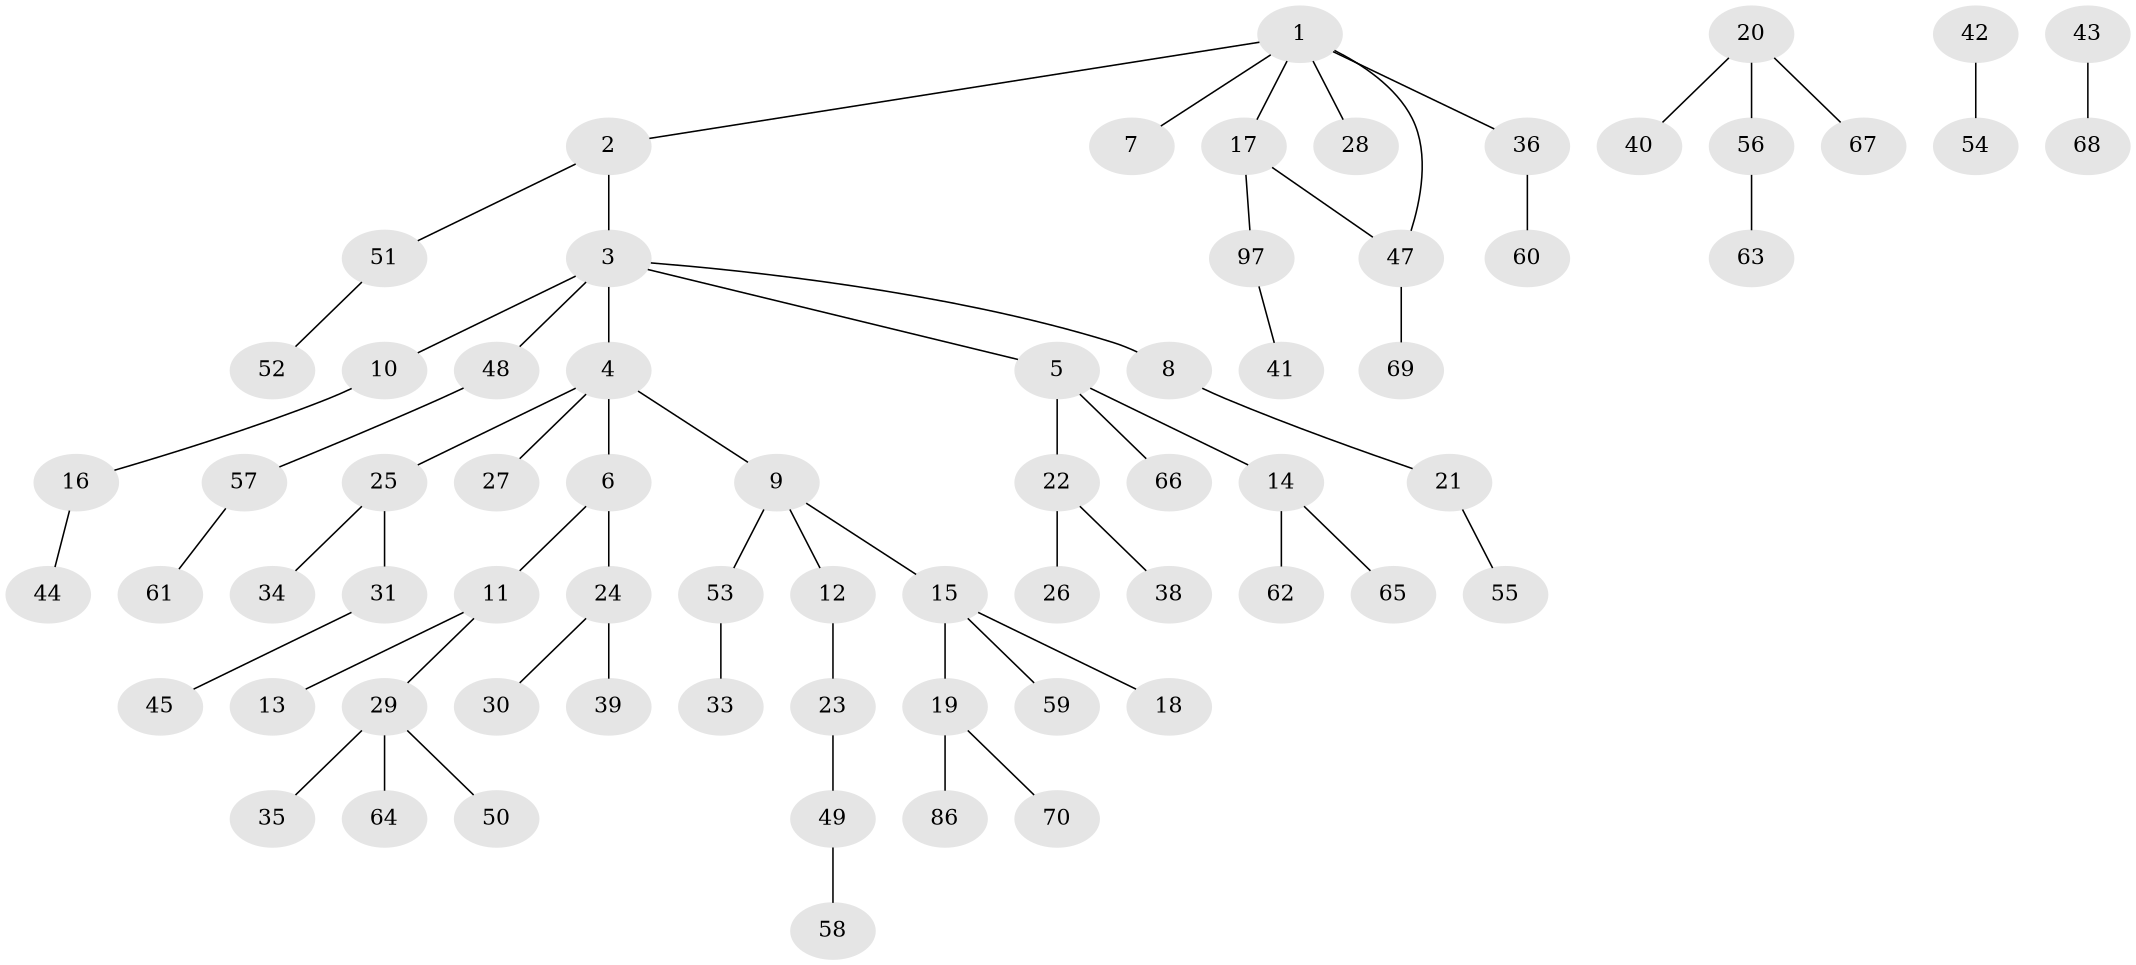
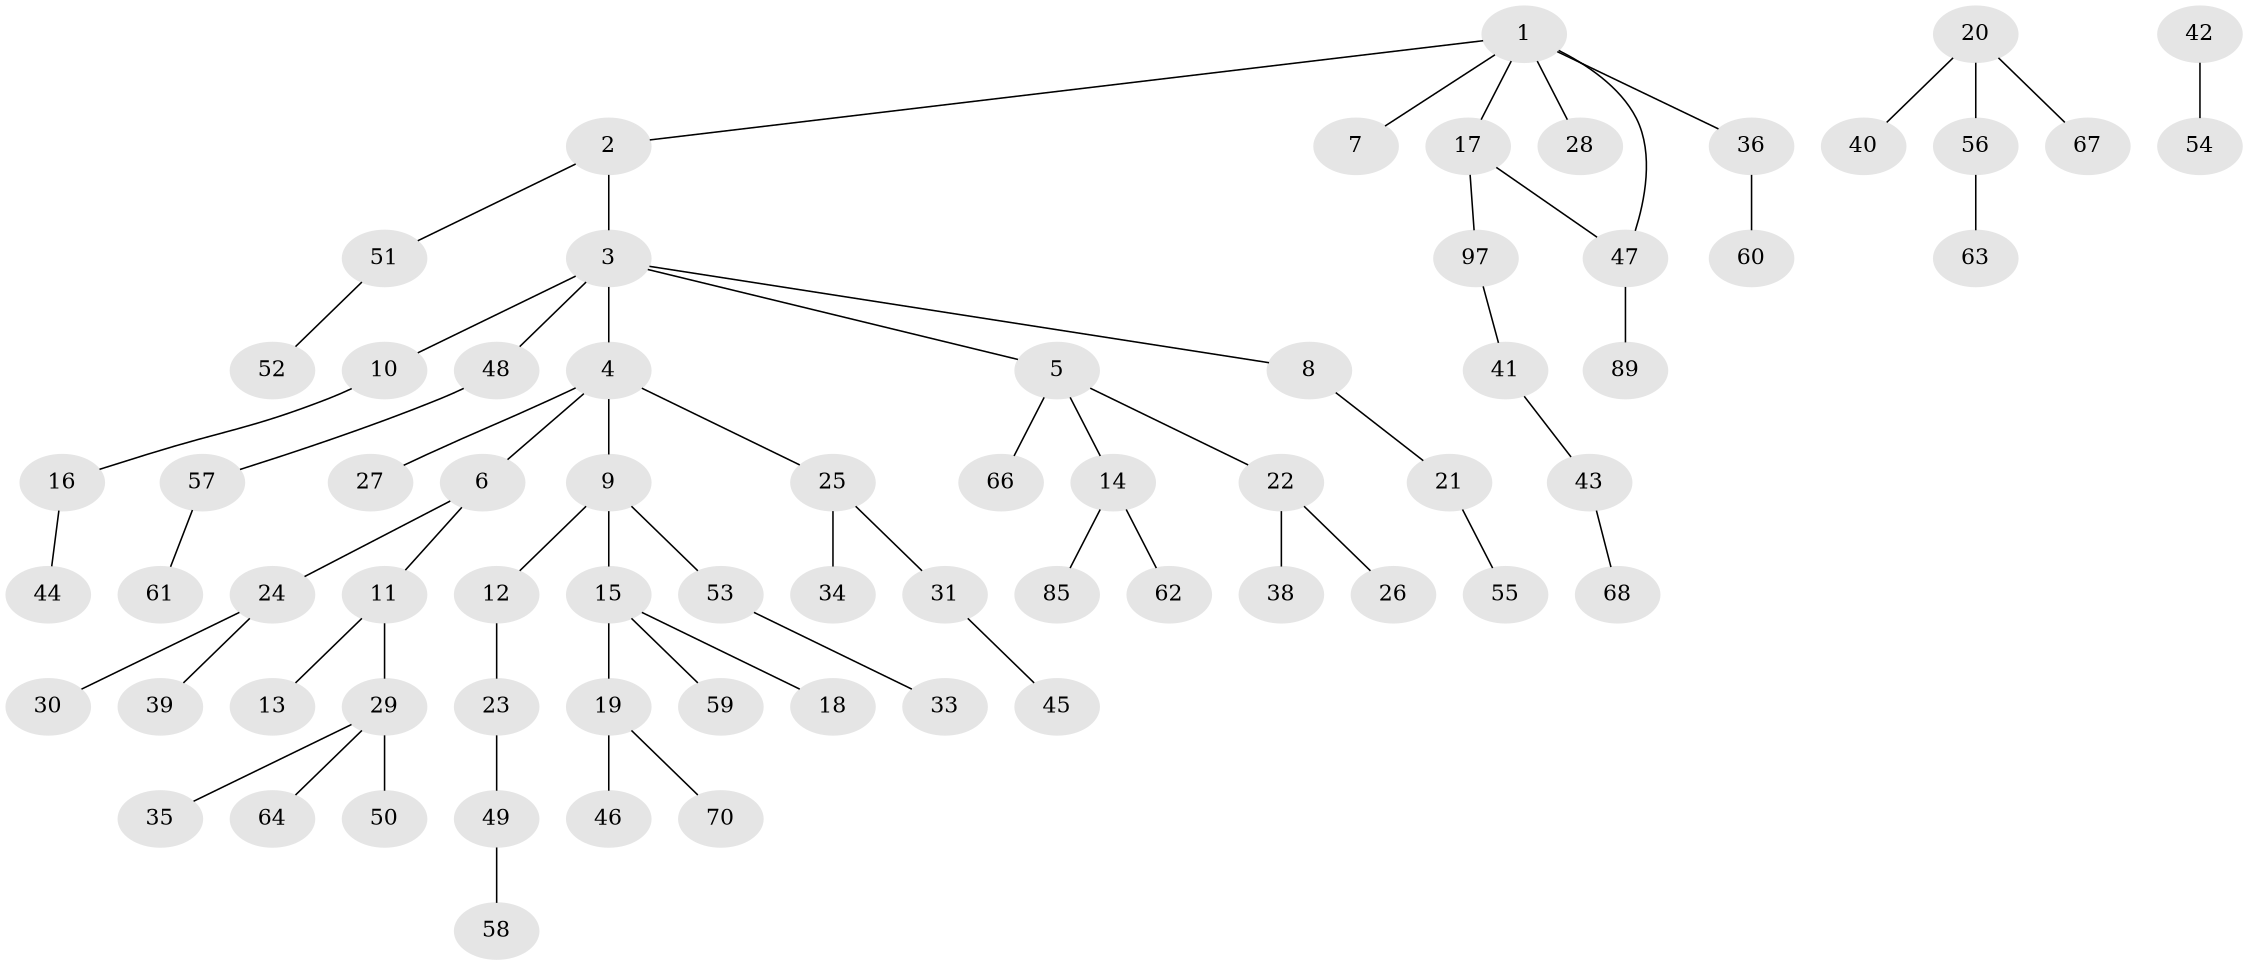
(1401, 371) -> (1625, 371)
none -> (1548, 427)
(1393, 595) -> (1057, 595)
(945, 819) -> (609, 819)
